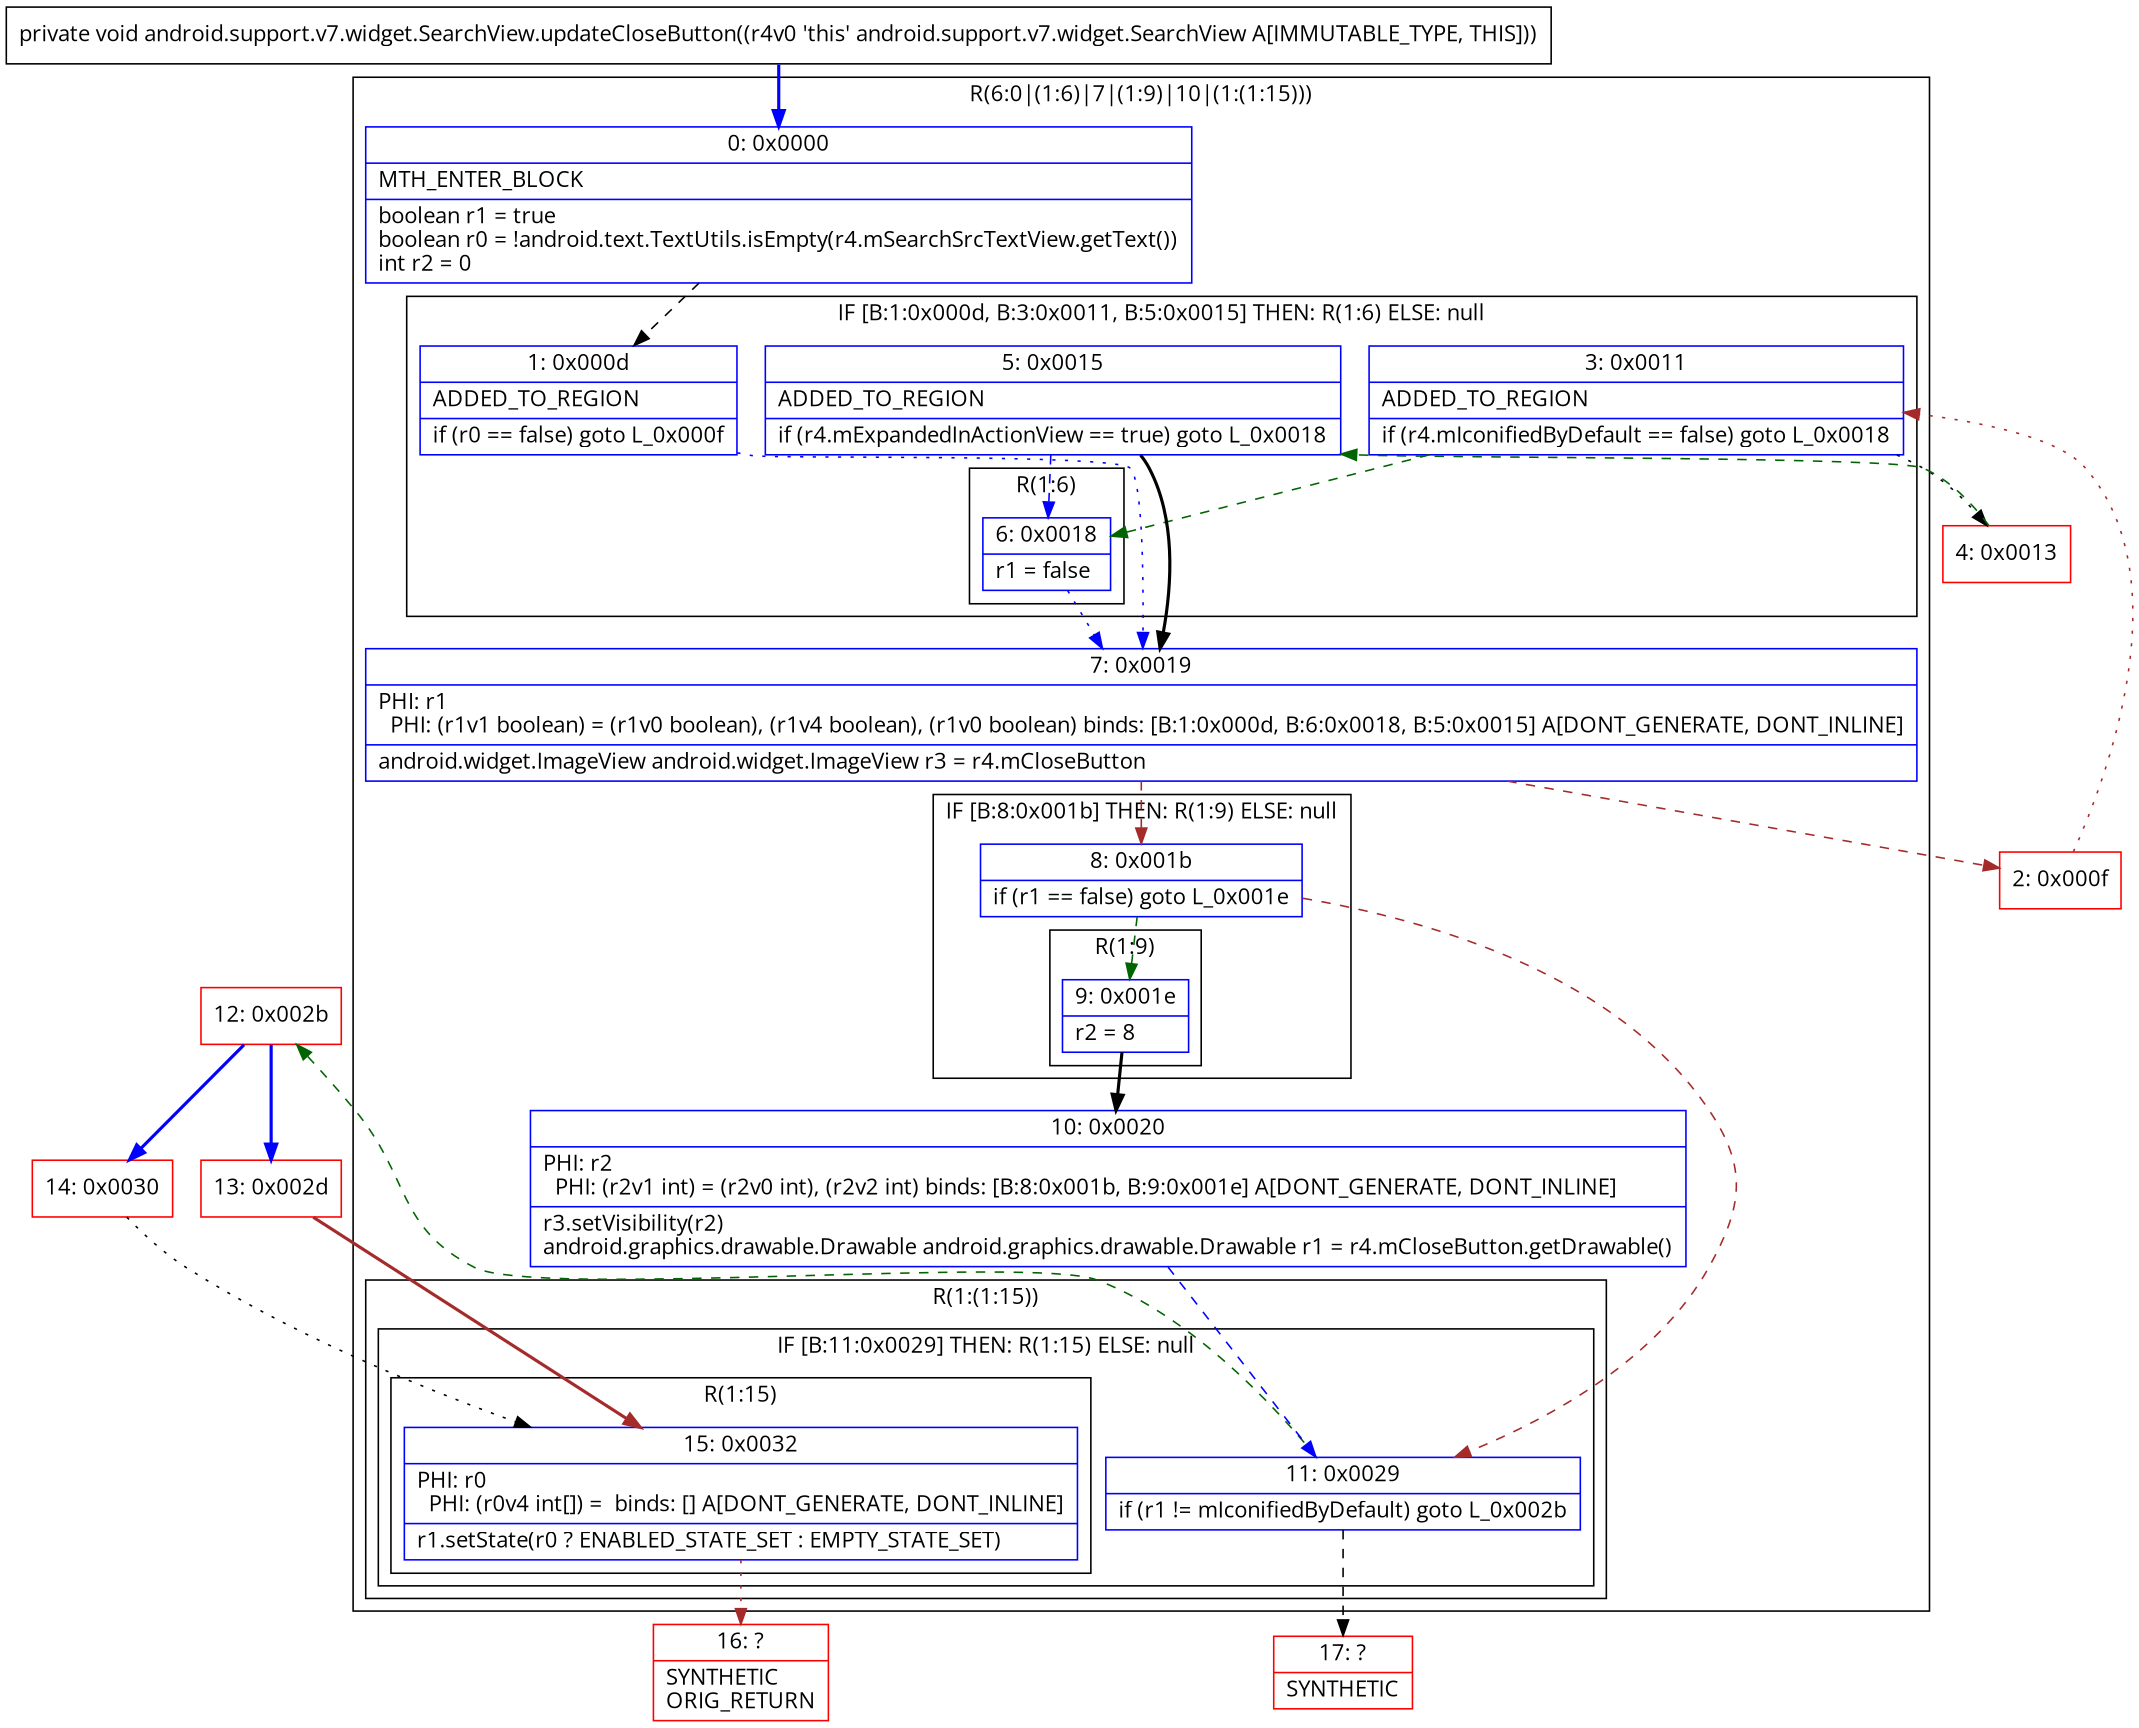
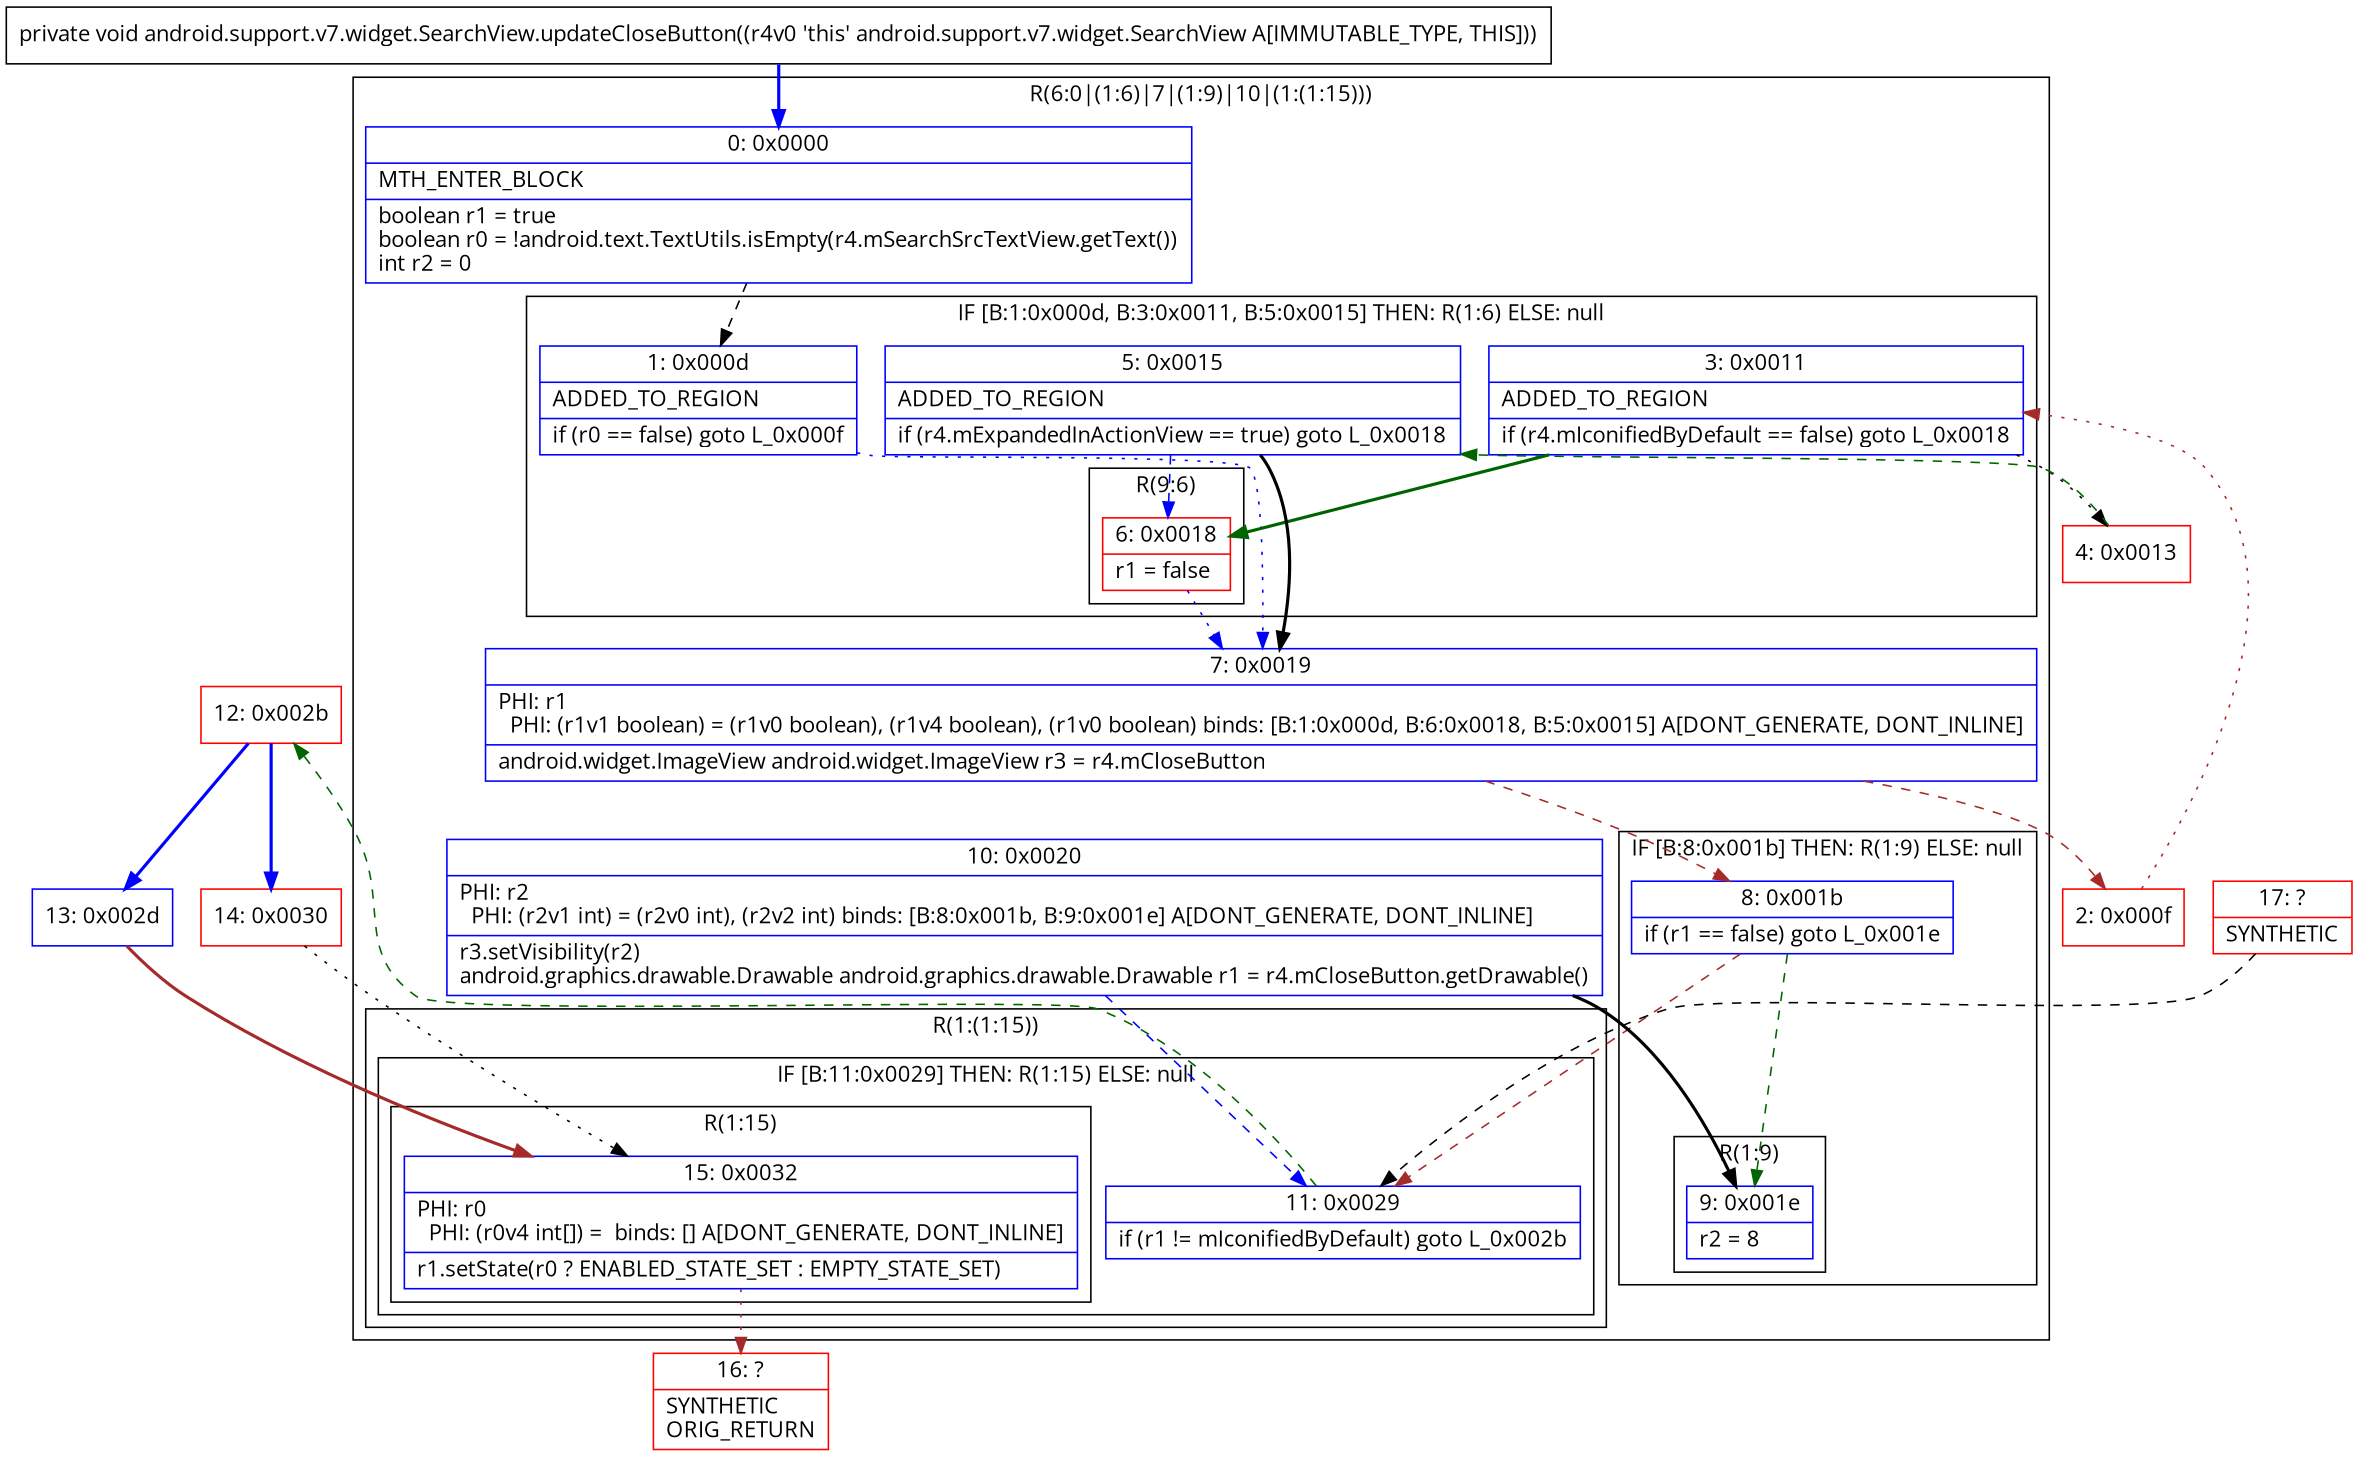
(1047, 486) -> (1167, 486)
(1278, 494) -> (1398, 494)
(1047, 554) -> (1167, 554)
(1120, 1073) -> (1666, 1069)
(271, 1189) -> (102, 917)
(1343, 1575) -> (1808, 1003)
